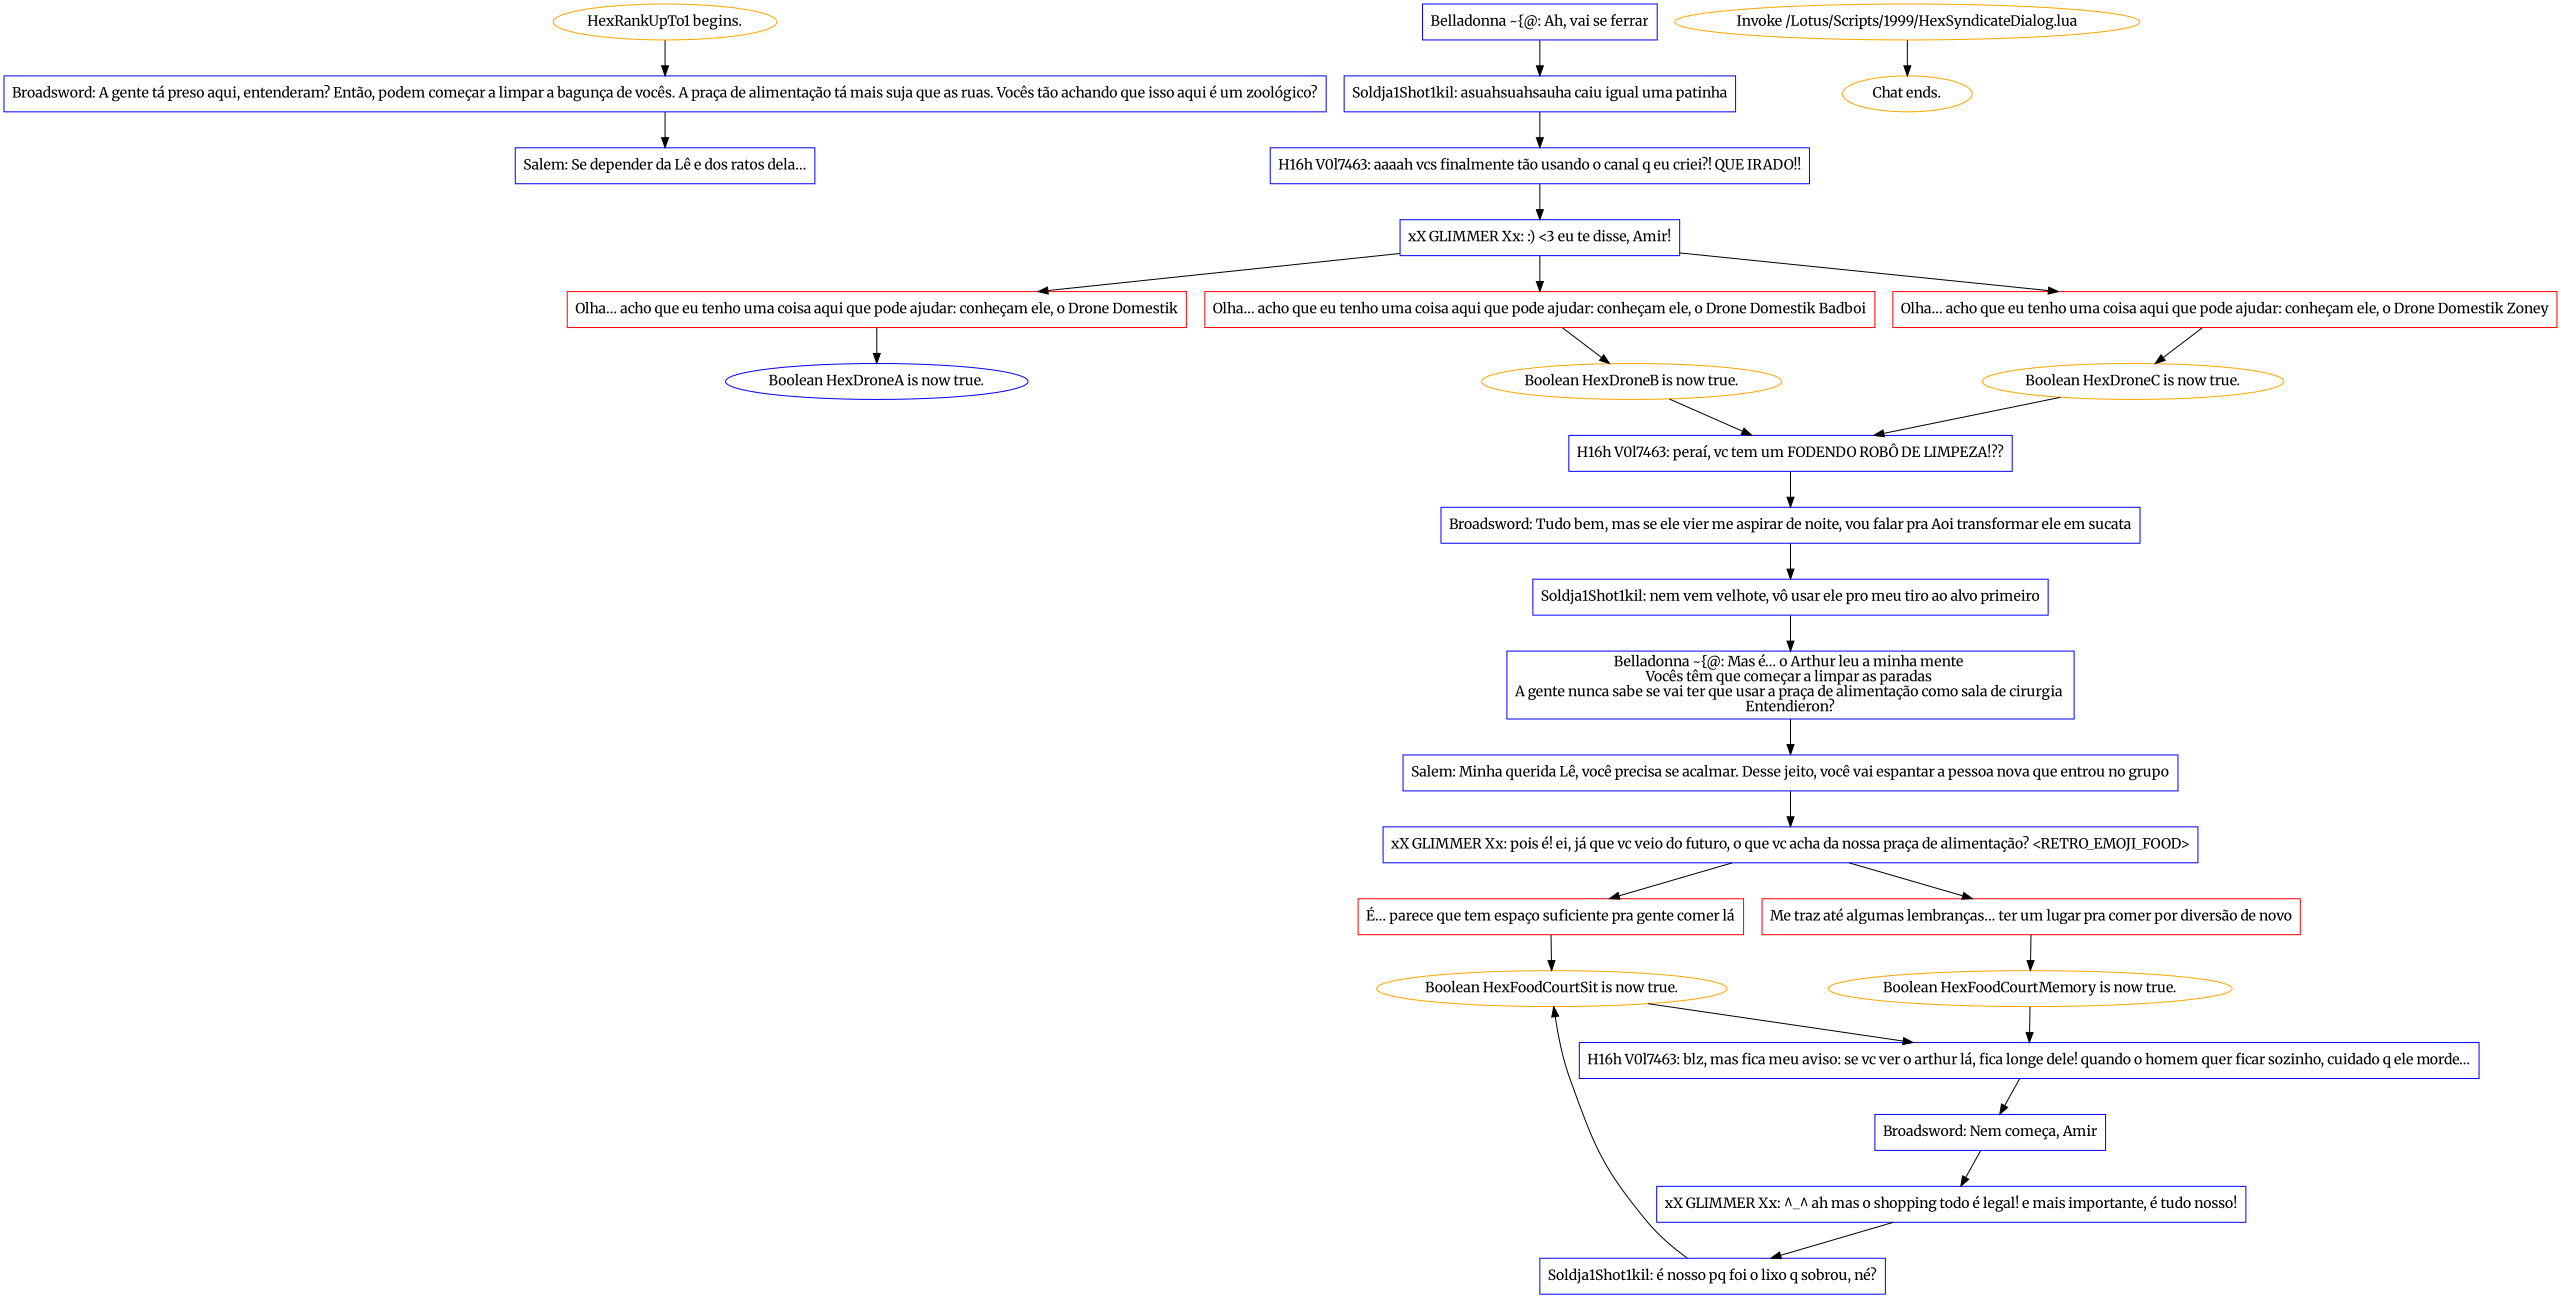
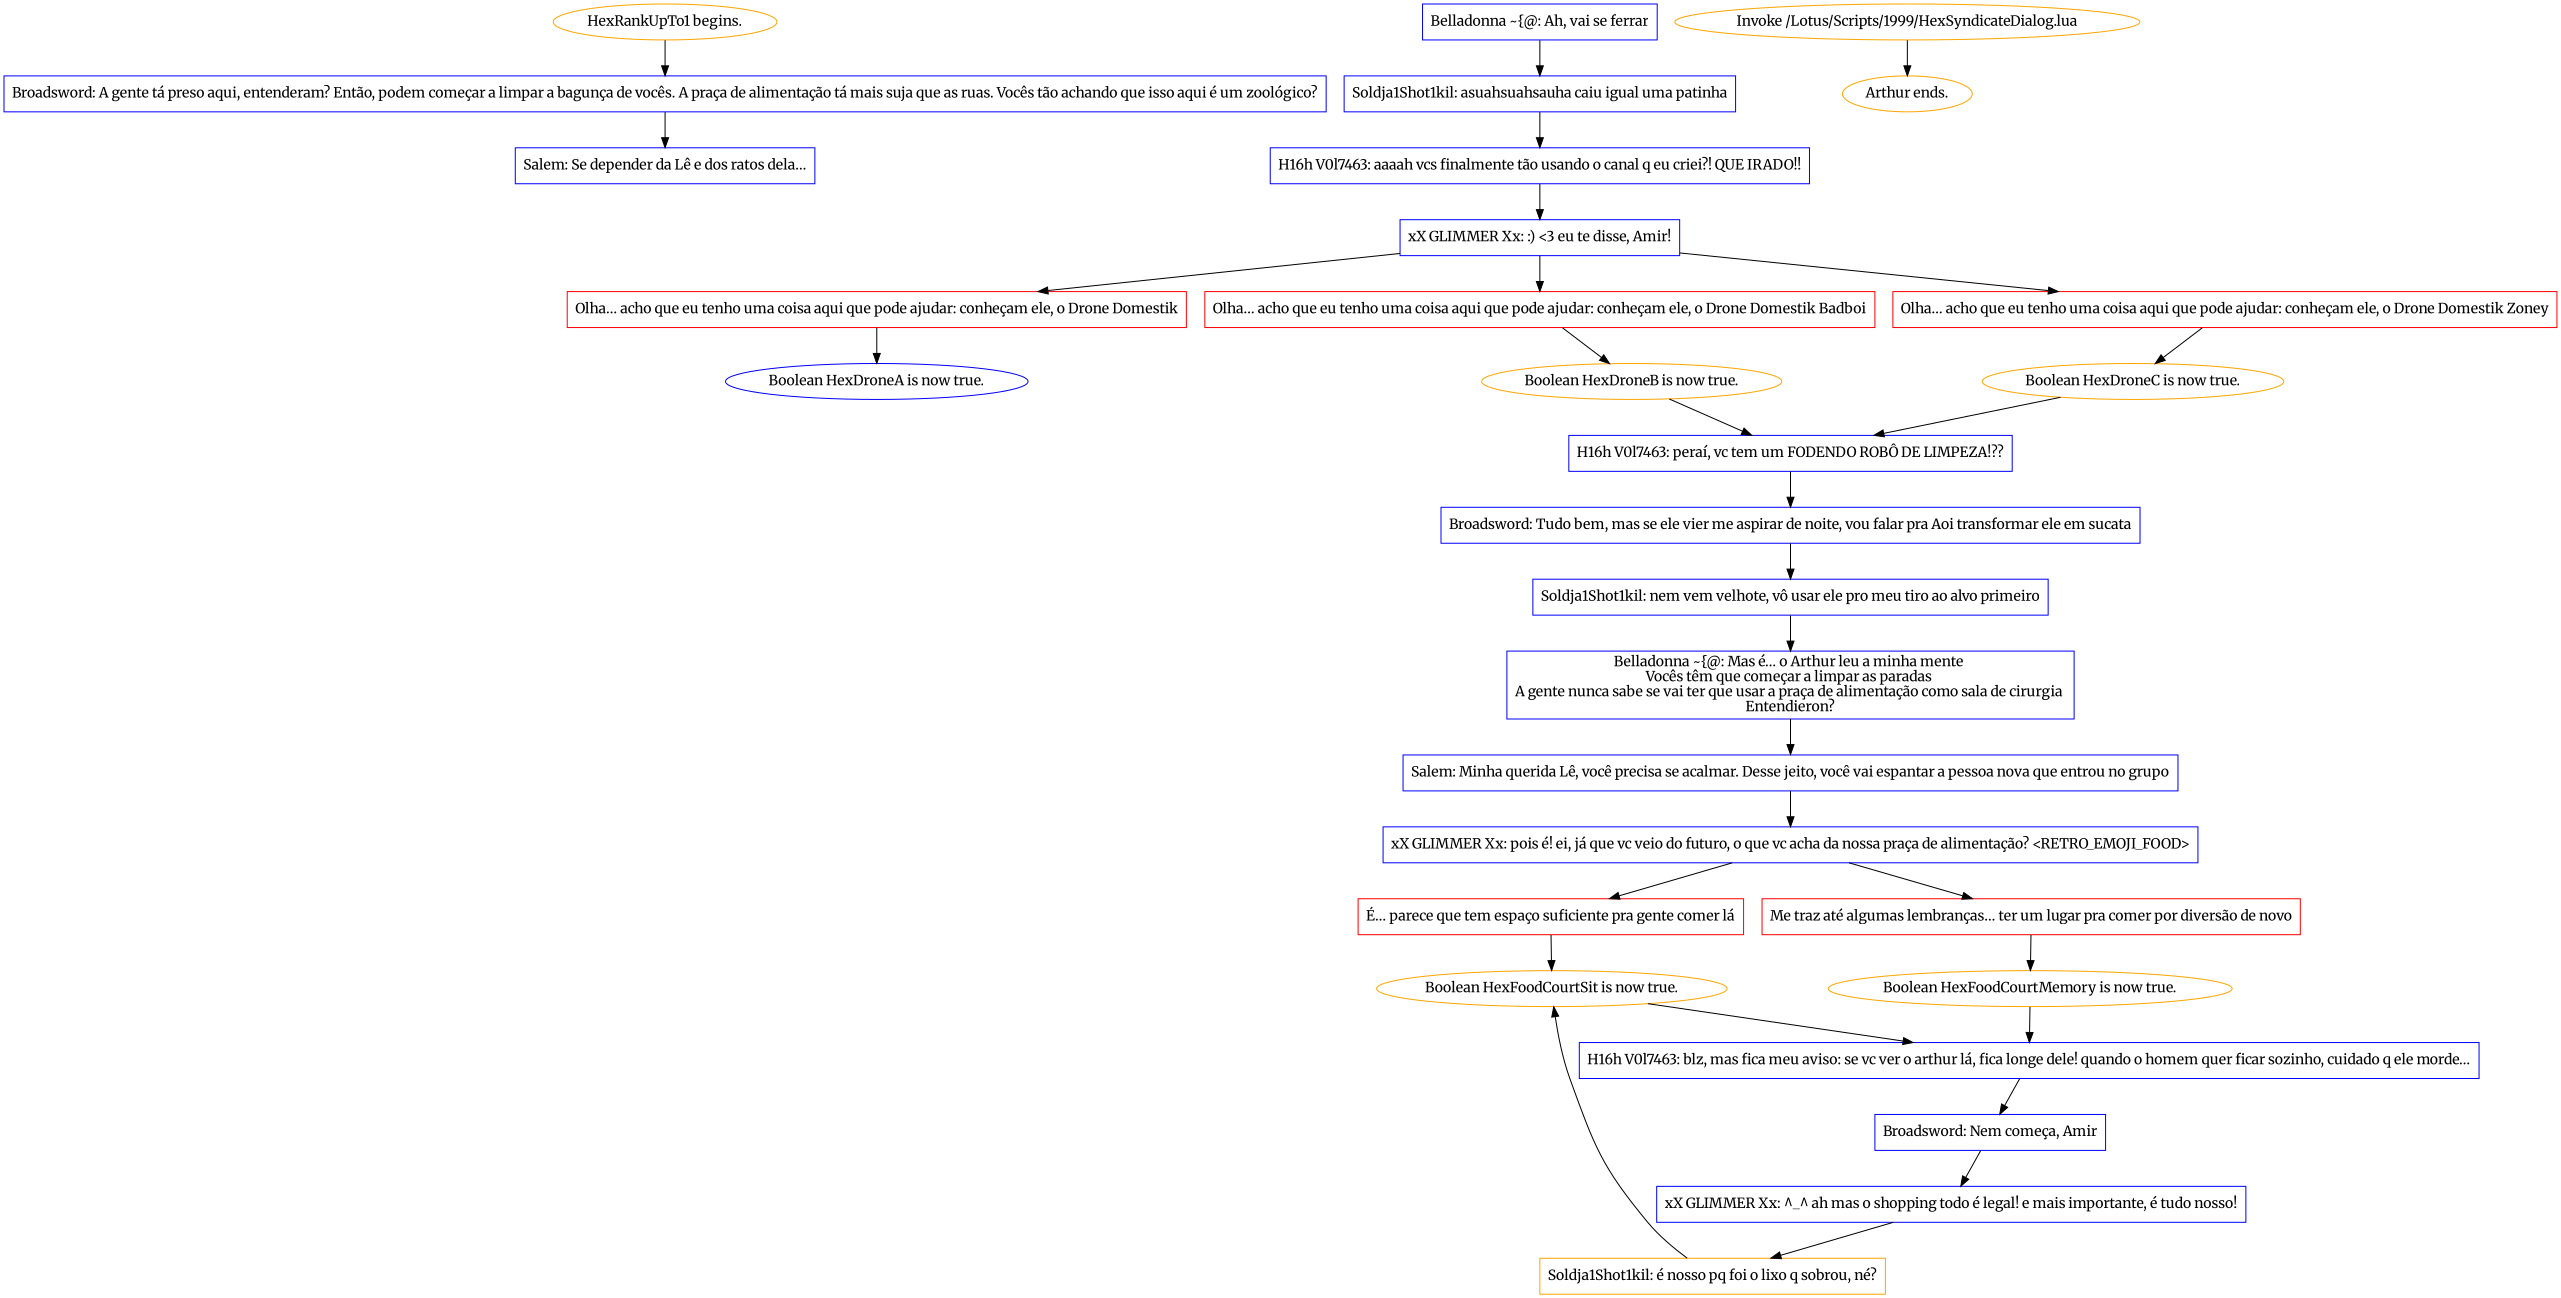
(1907, 94) -> (1907, 94)
(1713, 1276) -> (1713, 1276)
